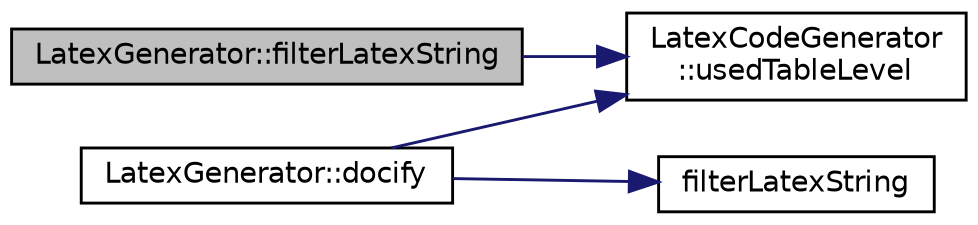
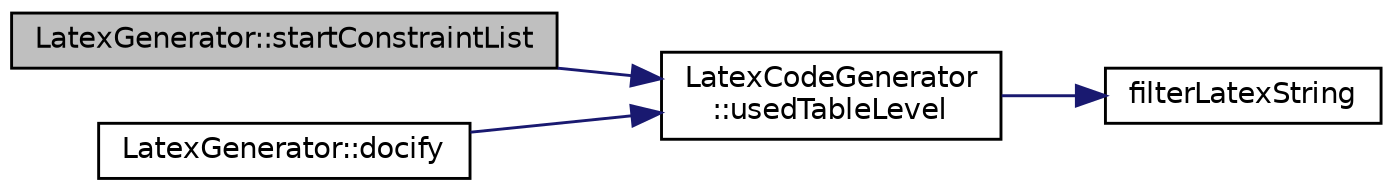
(267, 57) -> (284, 41)
(541, 180) -> (1039, 96)
